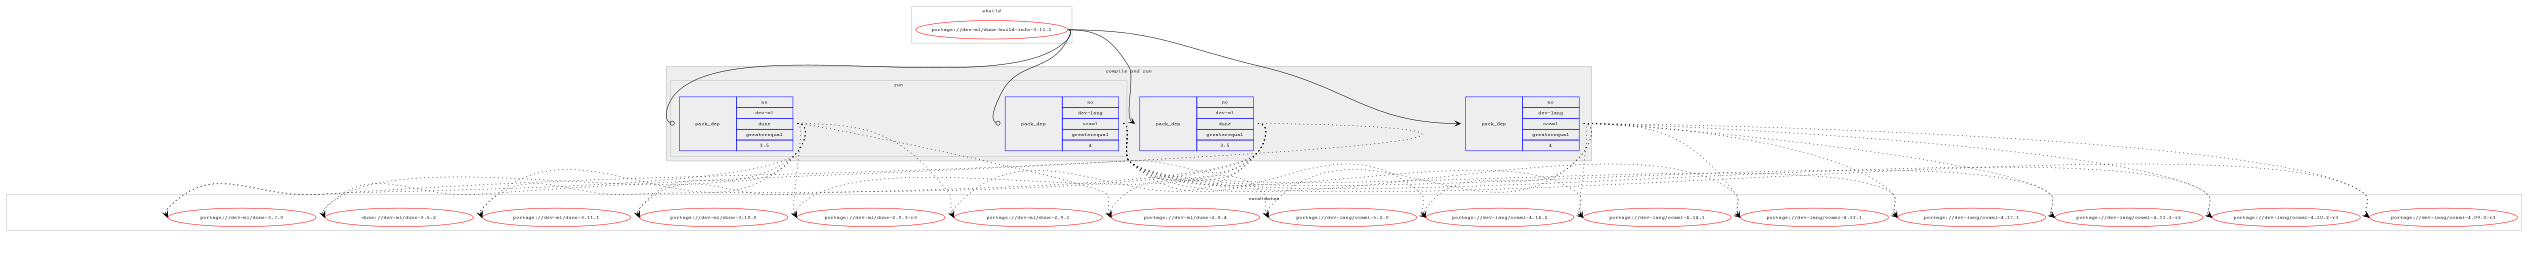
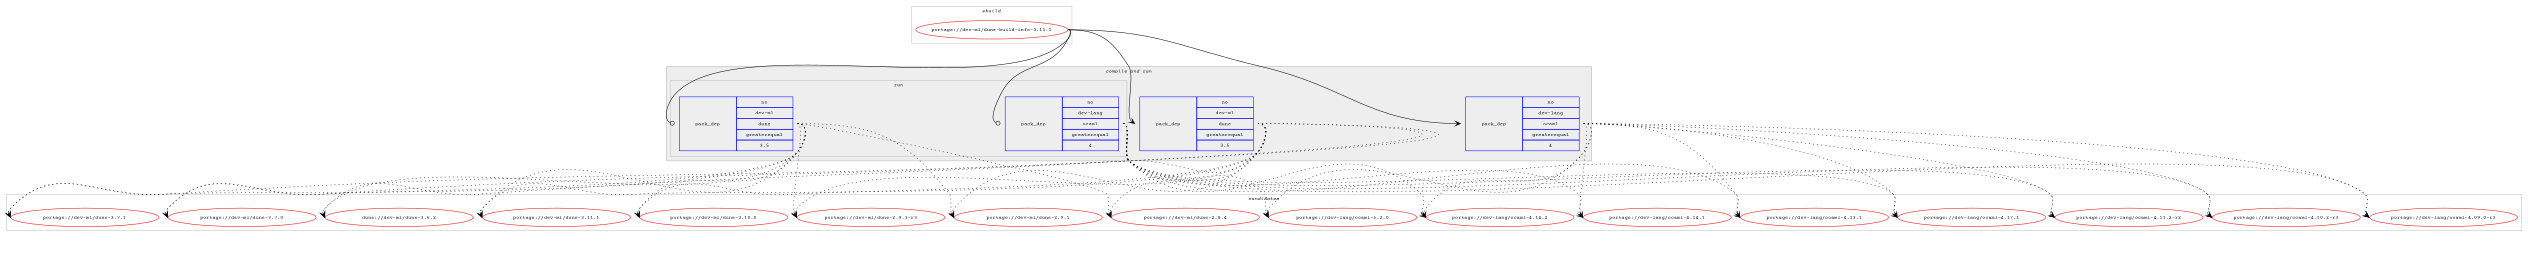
none -> (85, 217)
